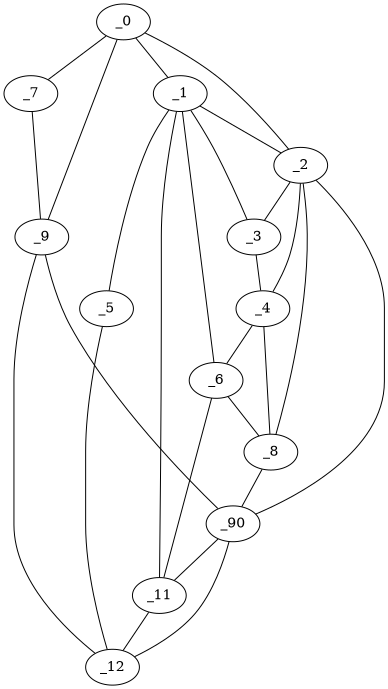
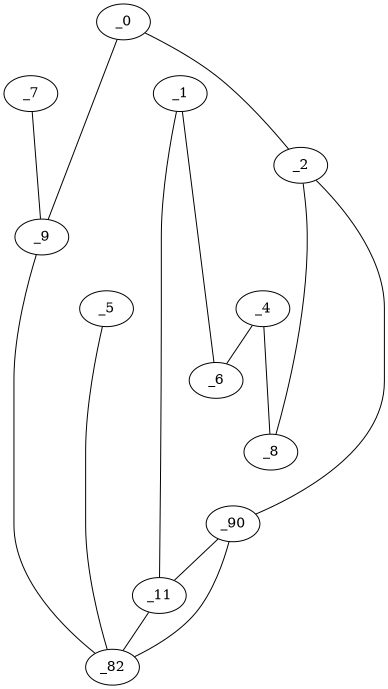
(77, 58) -> none
(152, 58) -> none
(240, 129) -> none
(130, 197) -> none
(254, 237) -> none
(294, 239) -> none
(114, 393) -> none
(243, 416) -> none
(188, 488) -> none
(252, 488) -> none
(113, 667) -> (113, 667)
